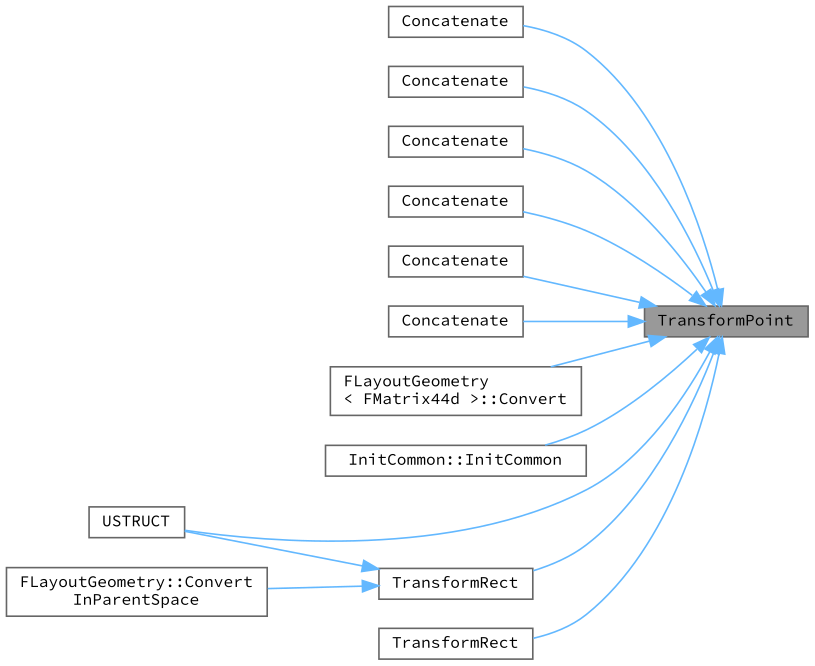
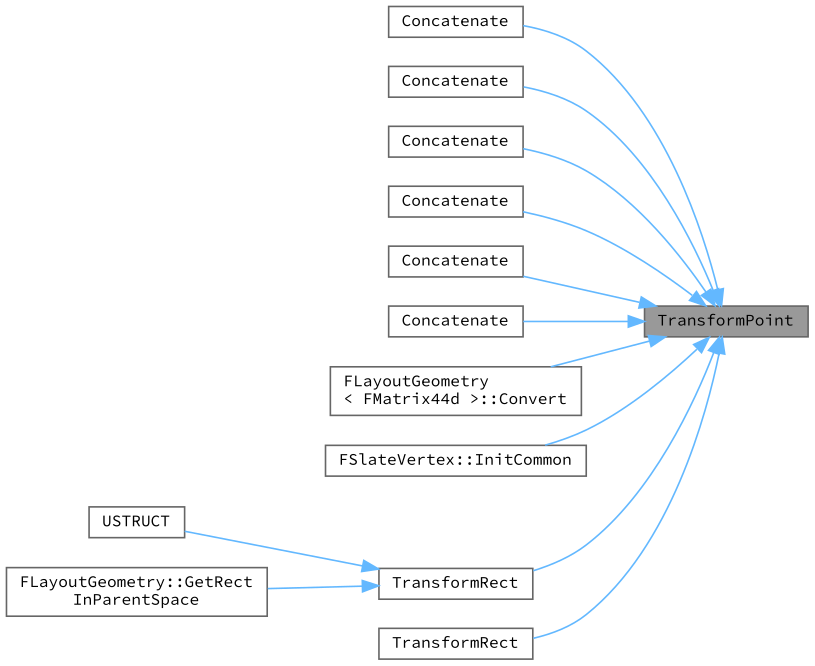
(456, 461) -> (456, 461)
(482, 526) -> none
(137, 592) -> (137, 592)
